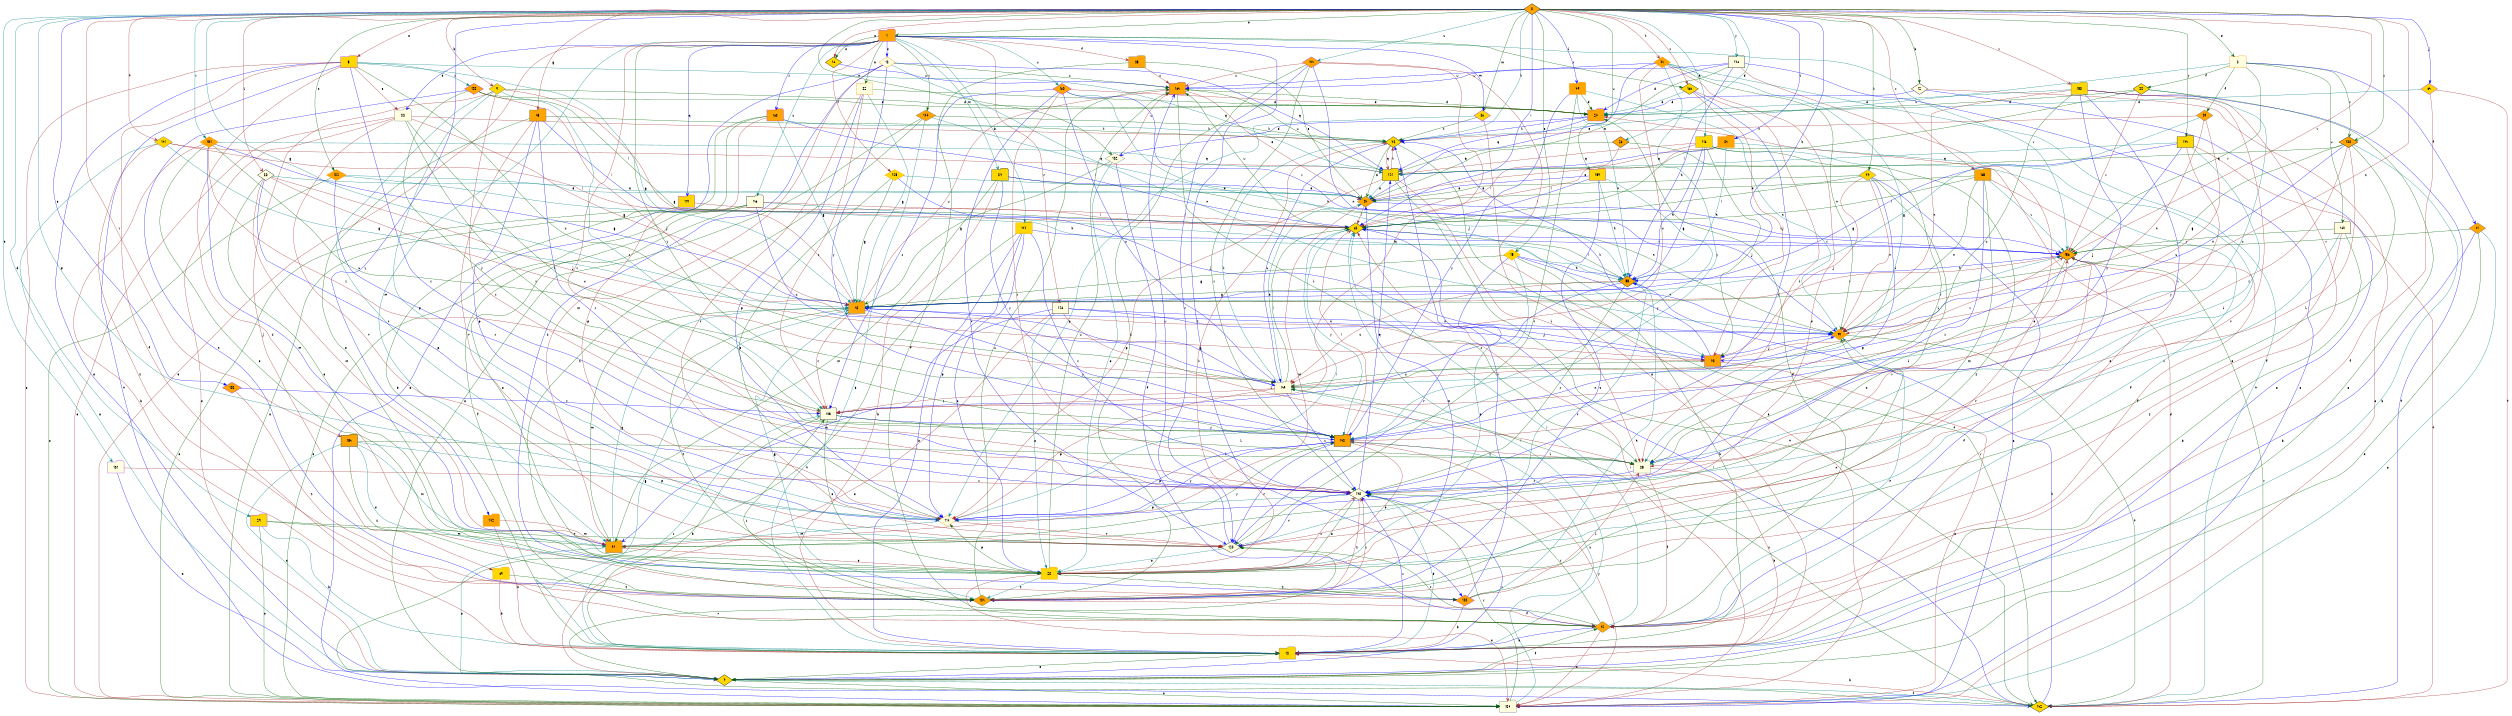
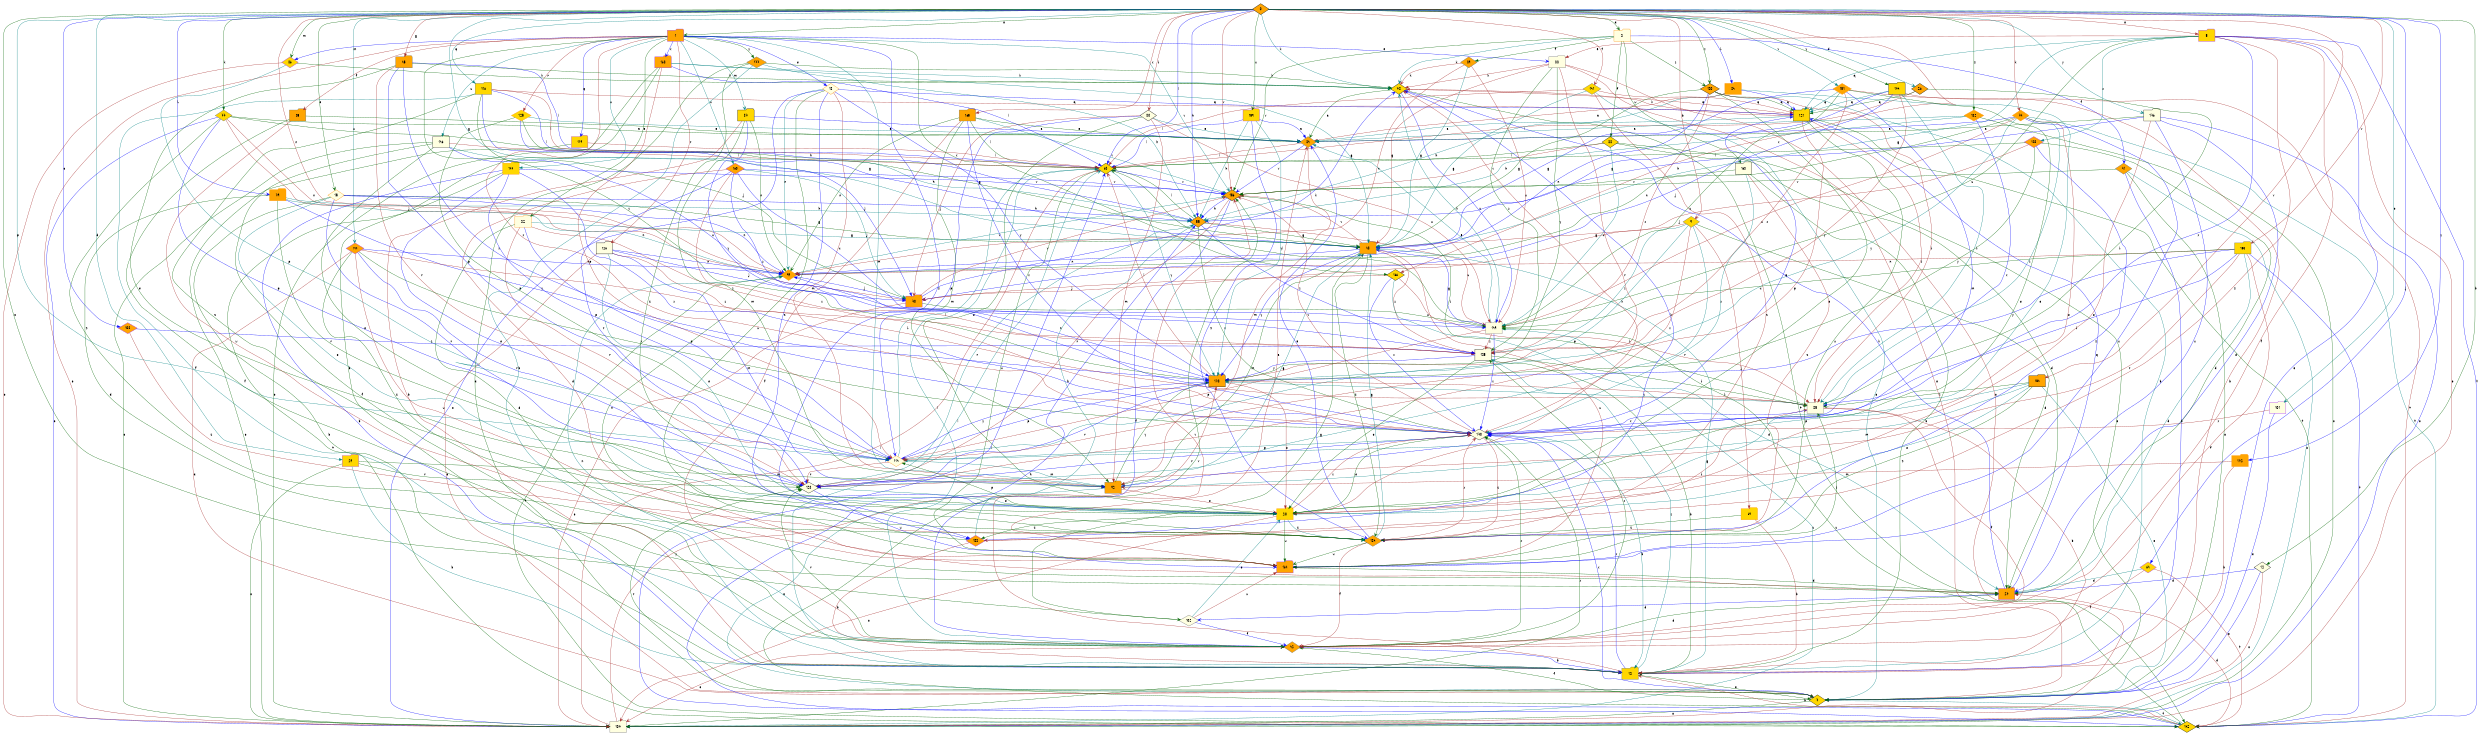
(834, 62) -> none
(1512, 255) -> (336, 195)
